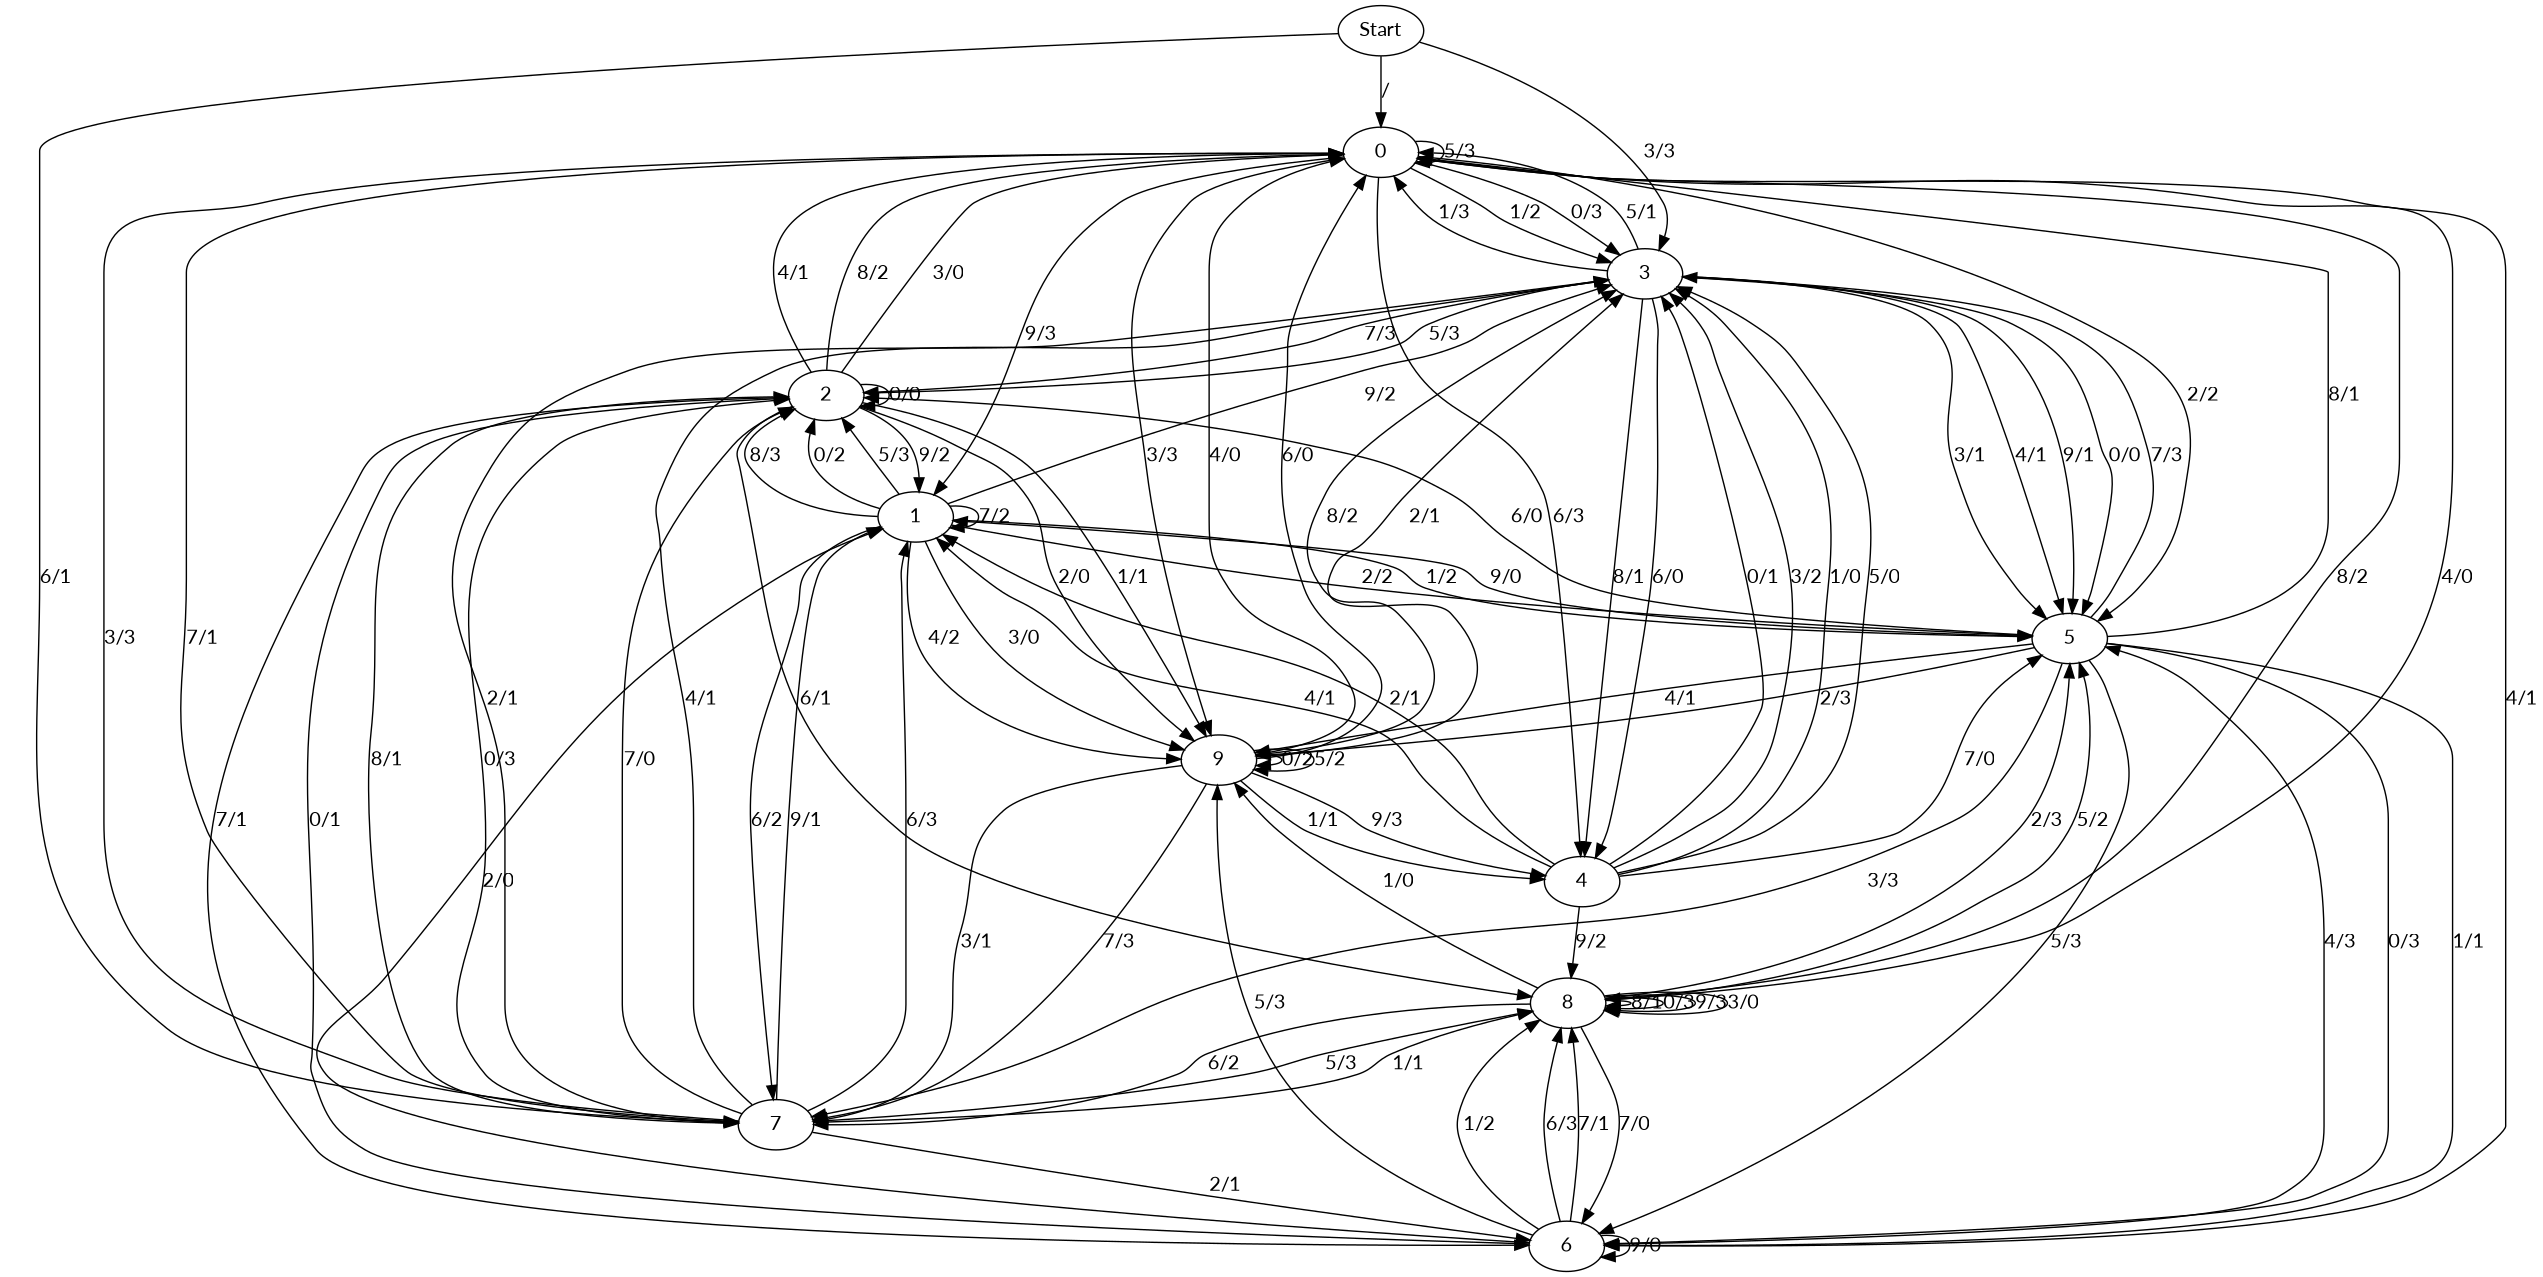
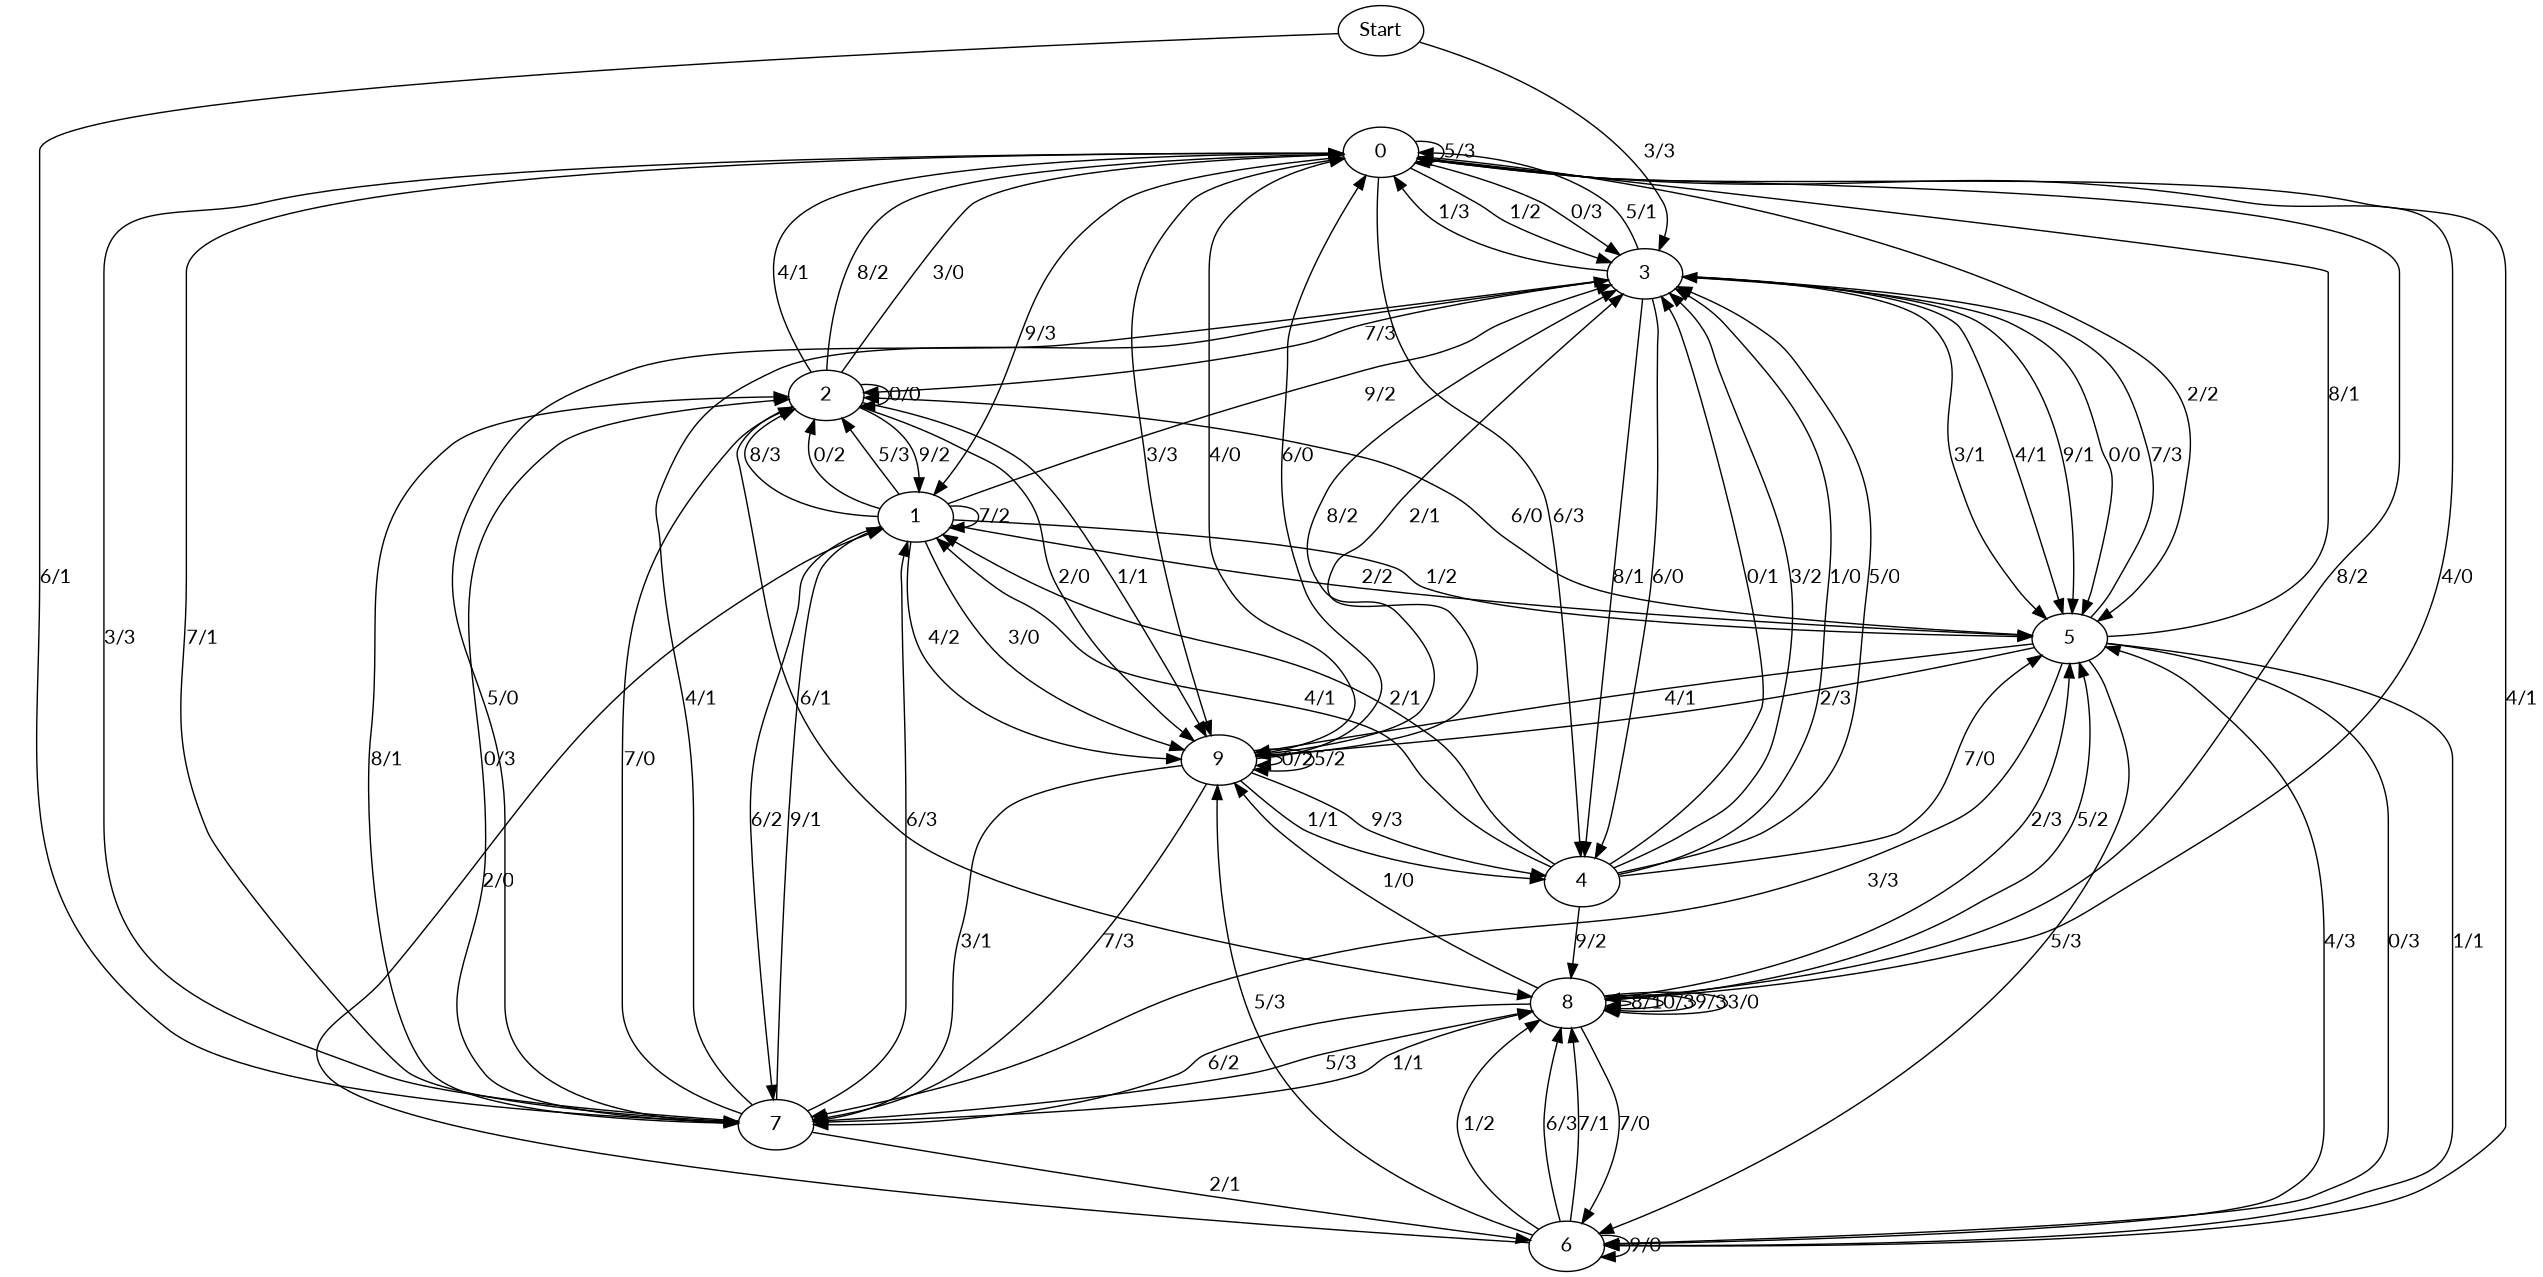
(1381, 85) -> none
(1236, 372) -> none
(1497, 590) -> none
(503, 699) -> (503, 699)
(329, 1156) -> none
(394, 1158) -> none
